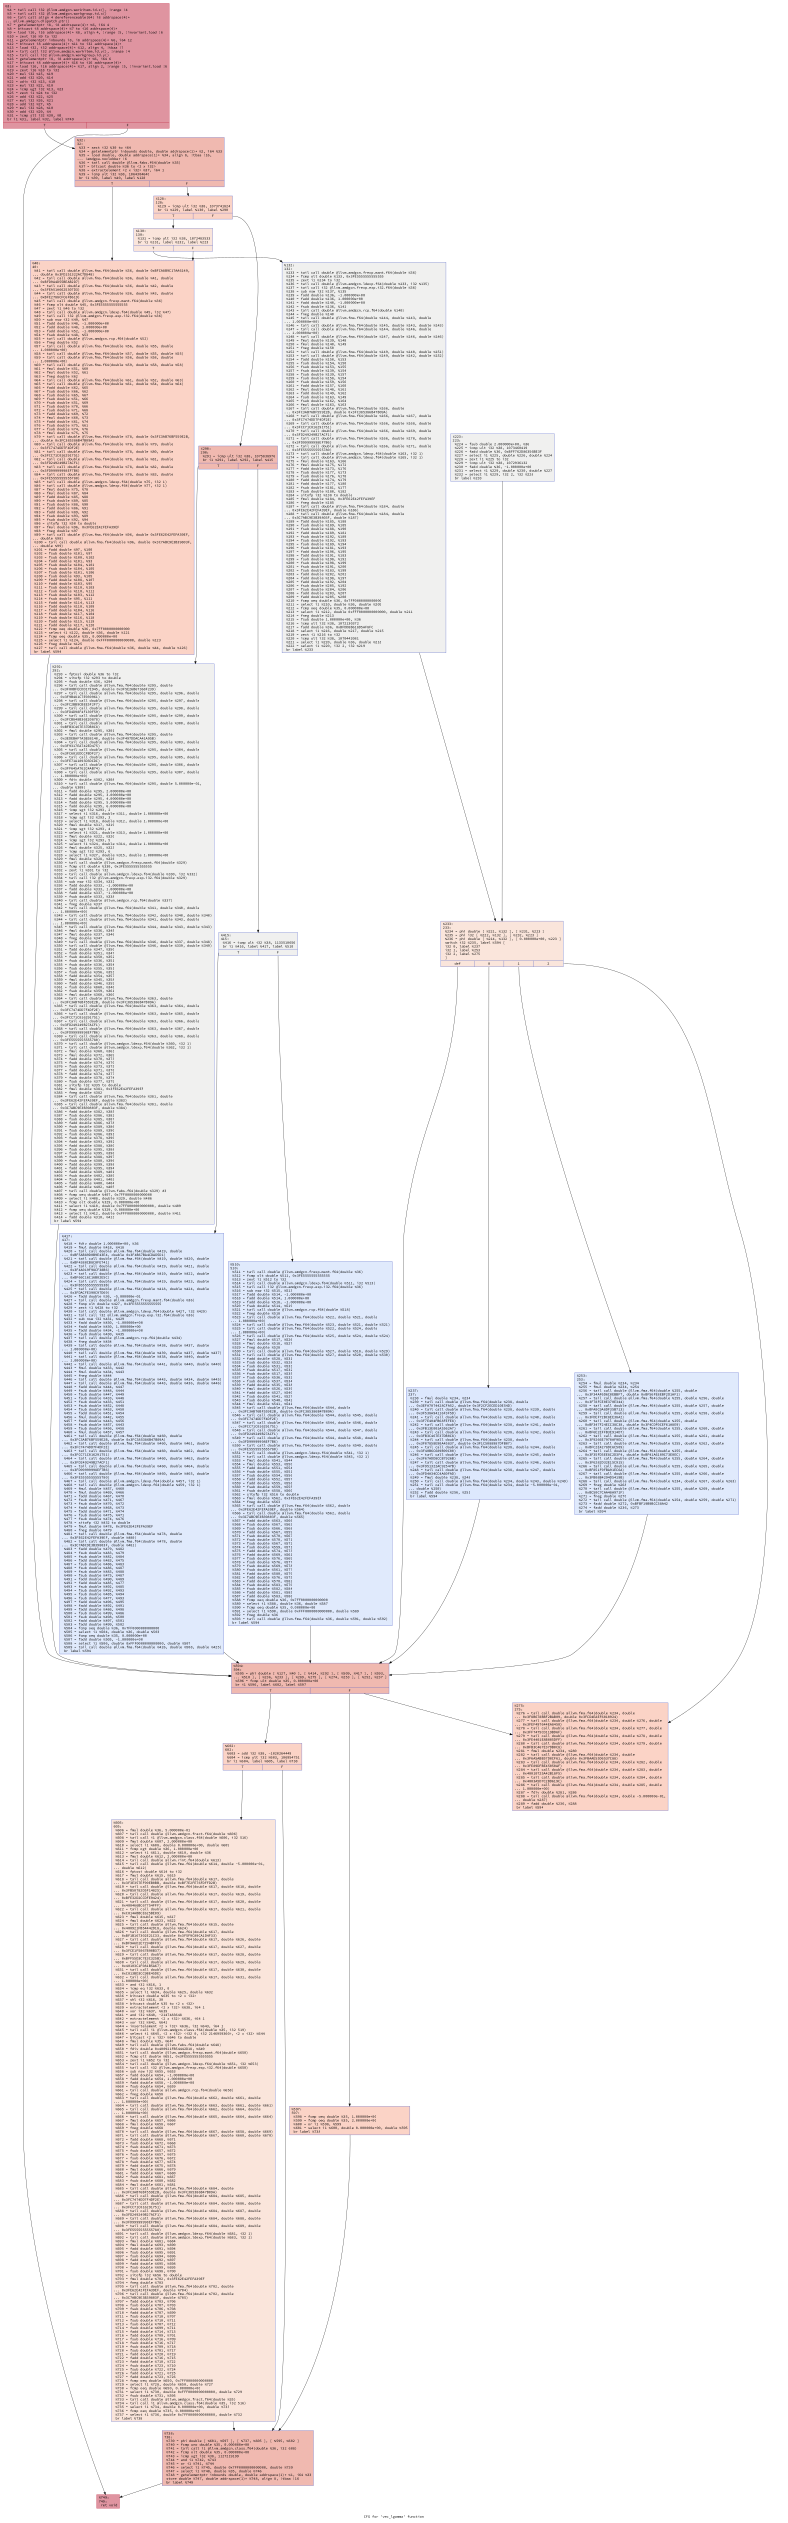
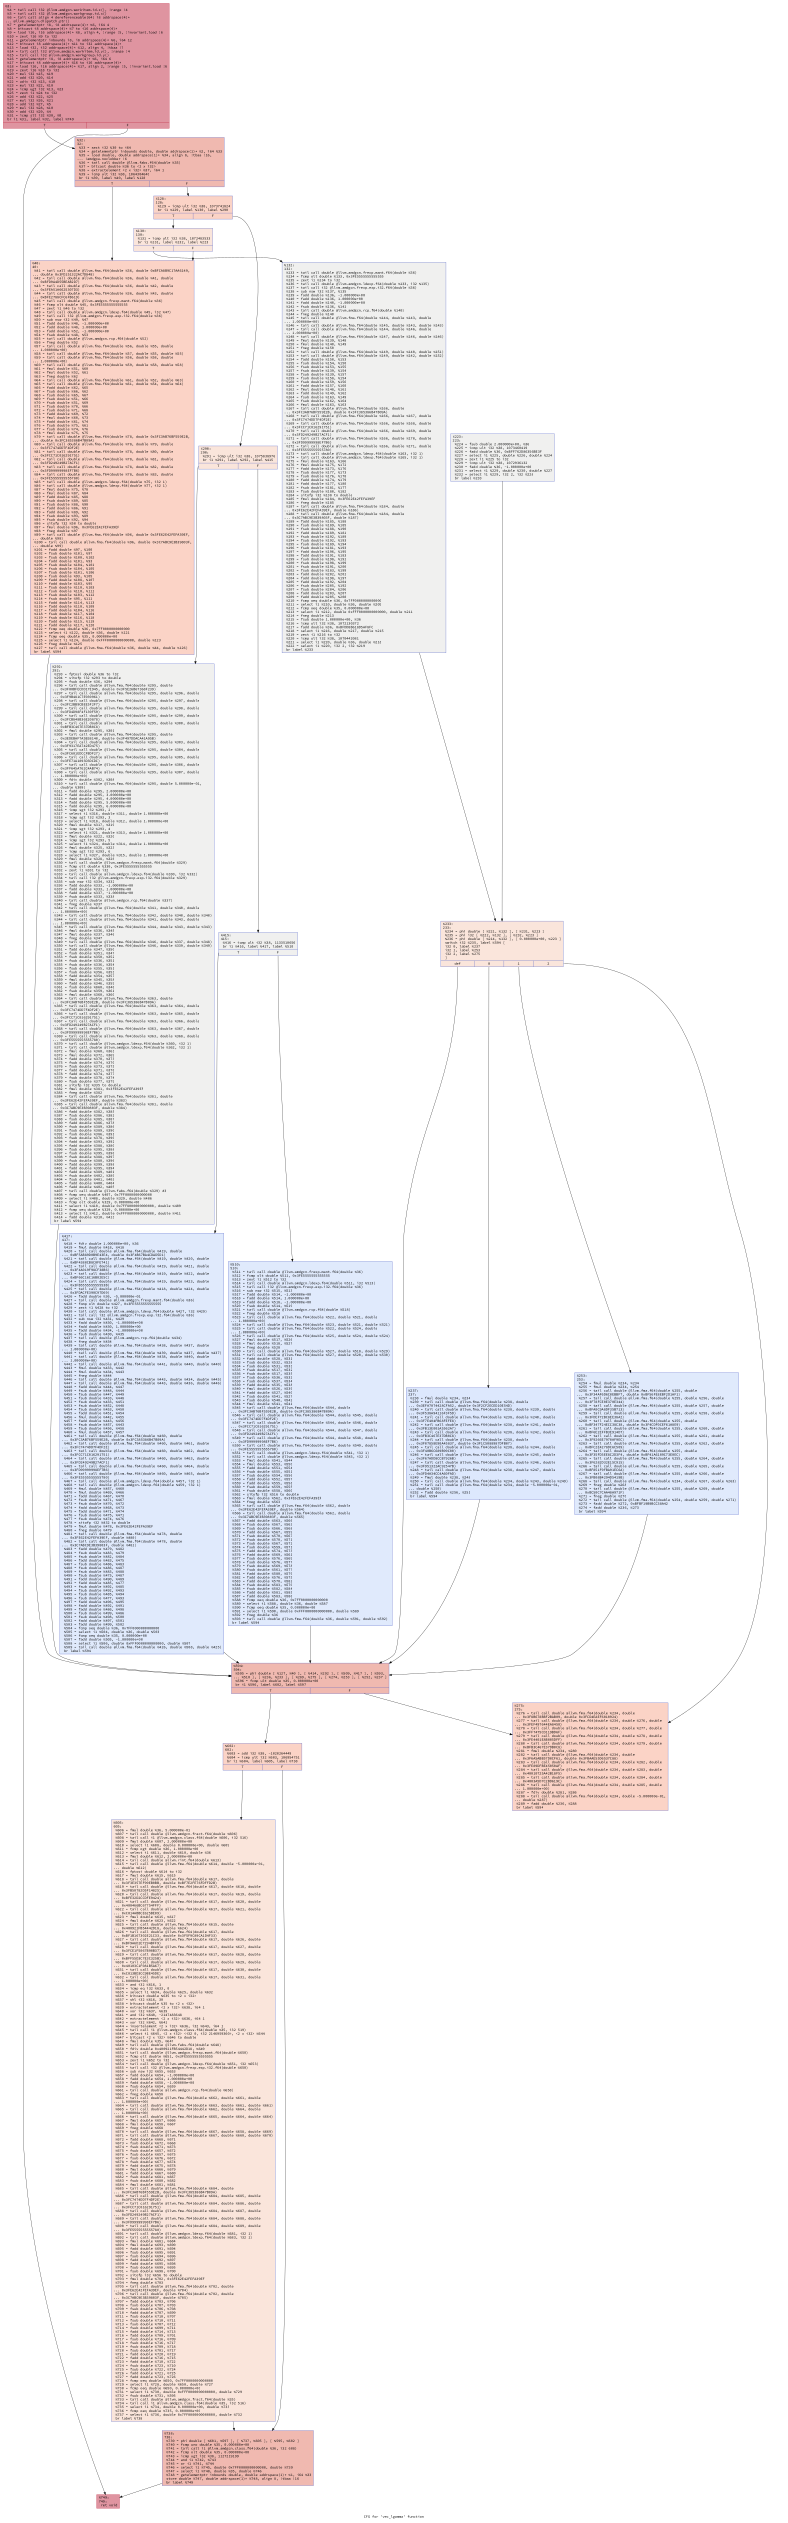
(238, 458) -> (238, 458)
(350, 2121) -> none
